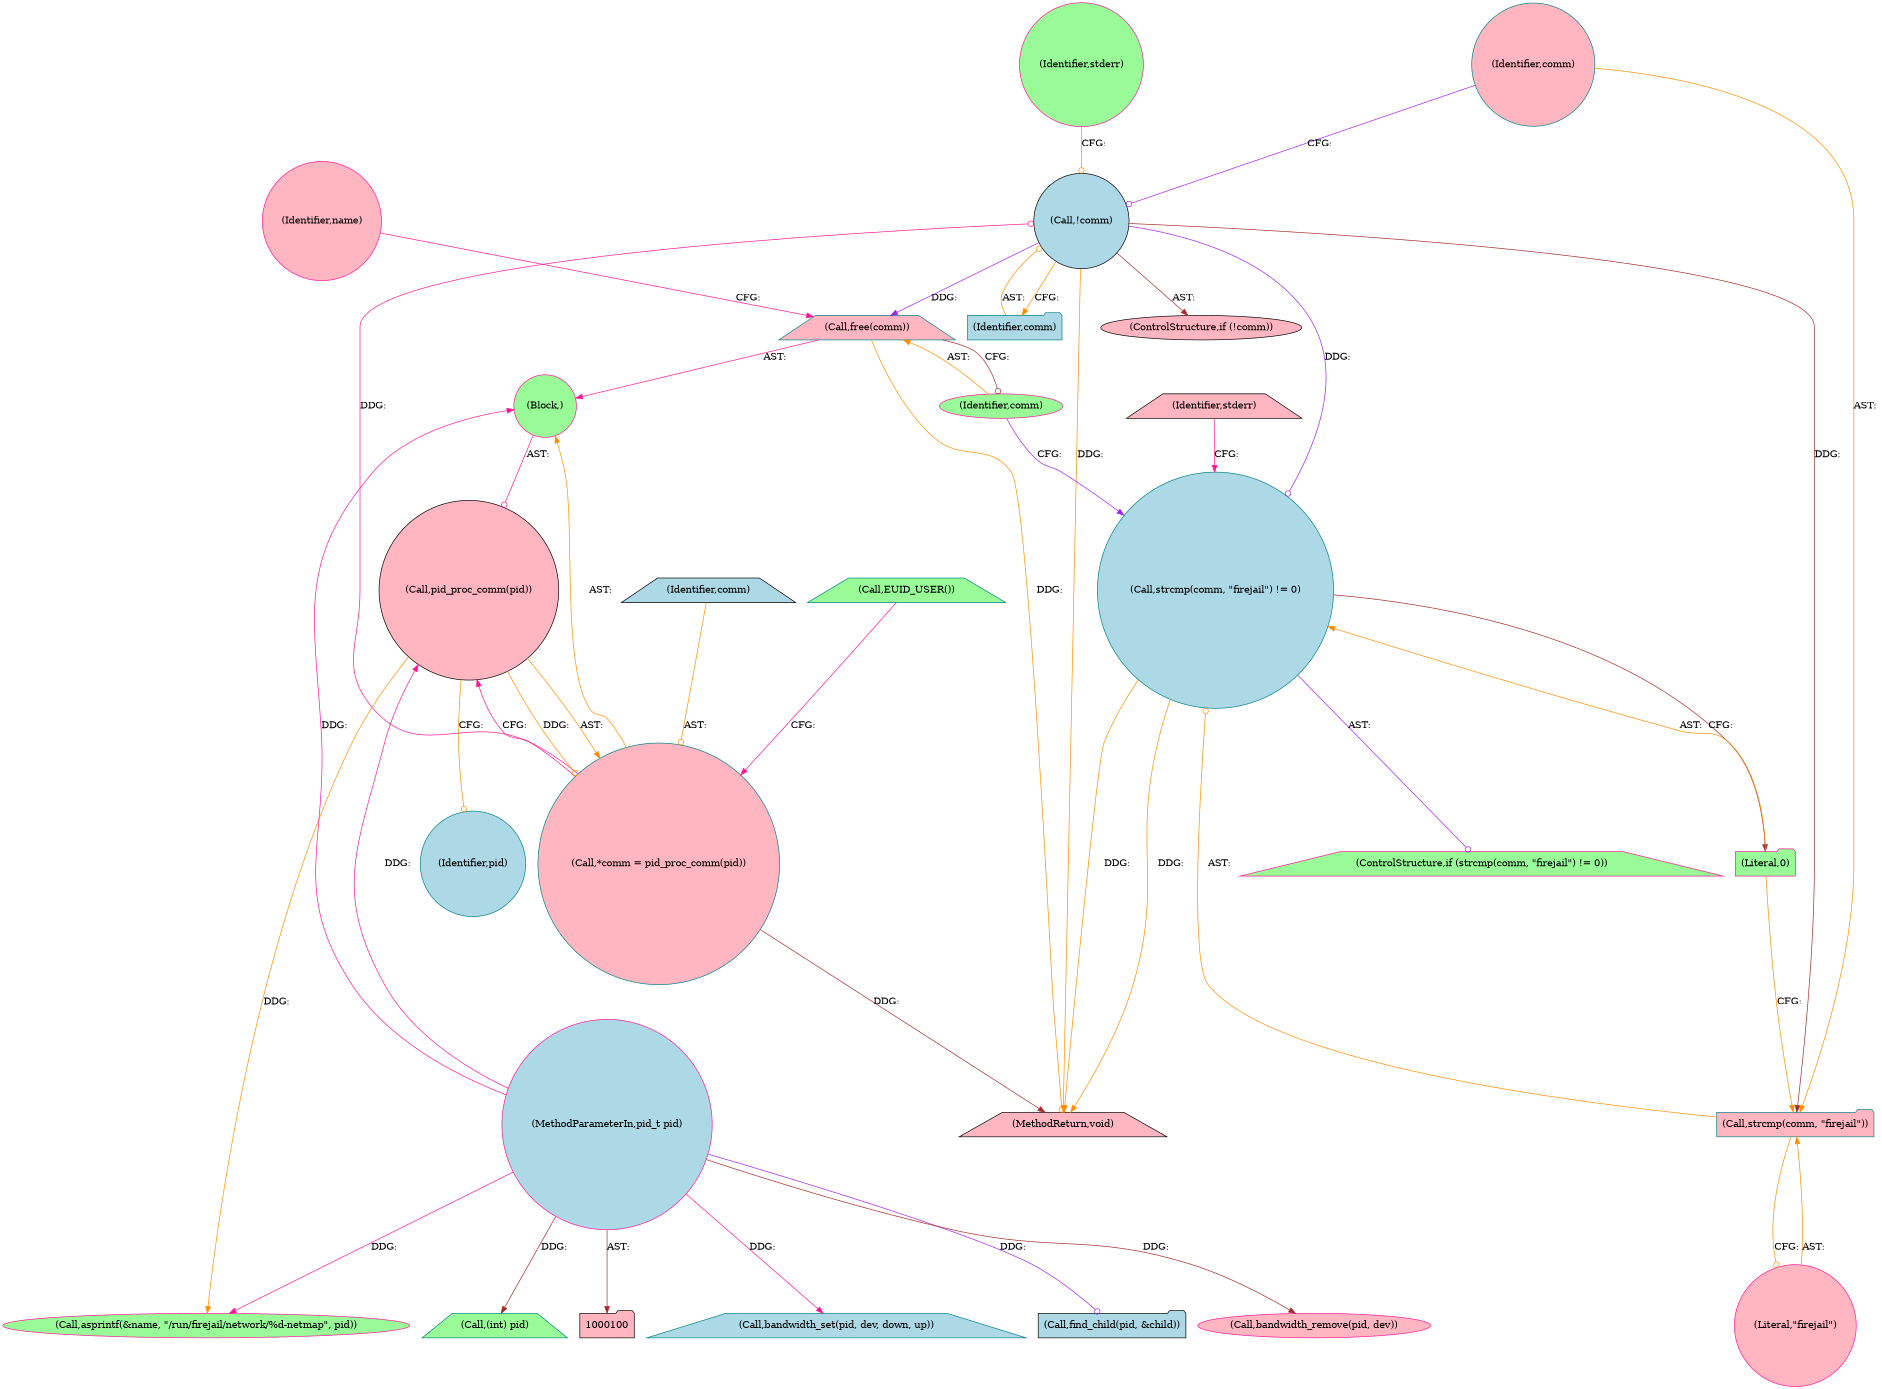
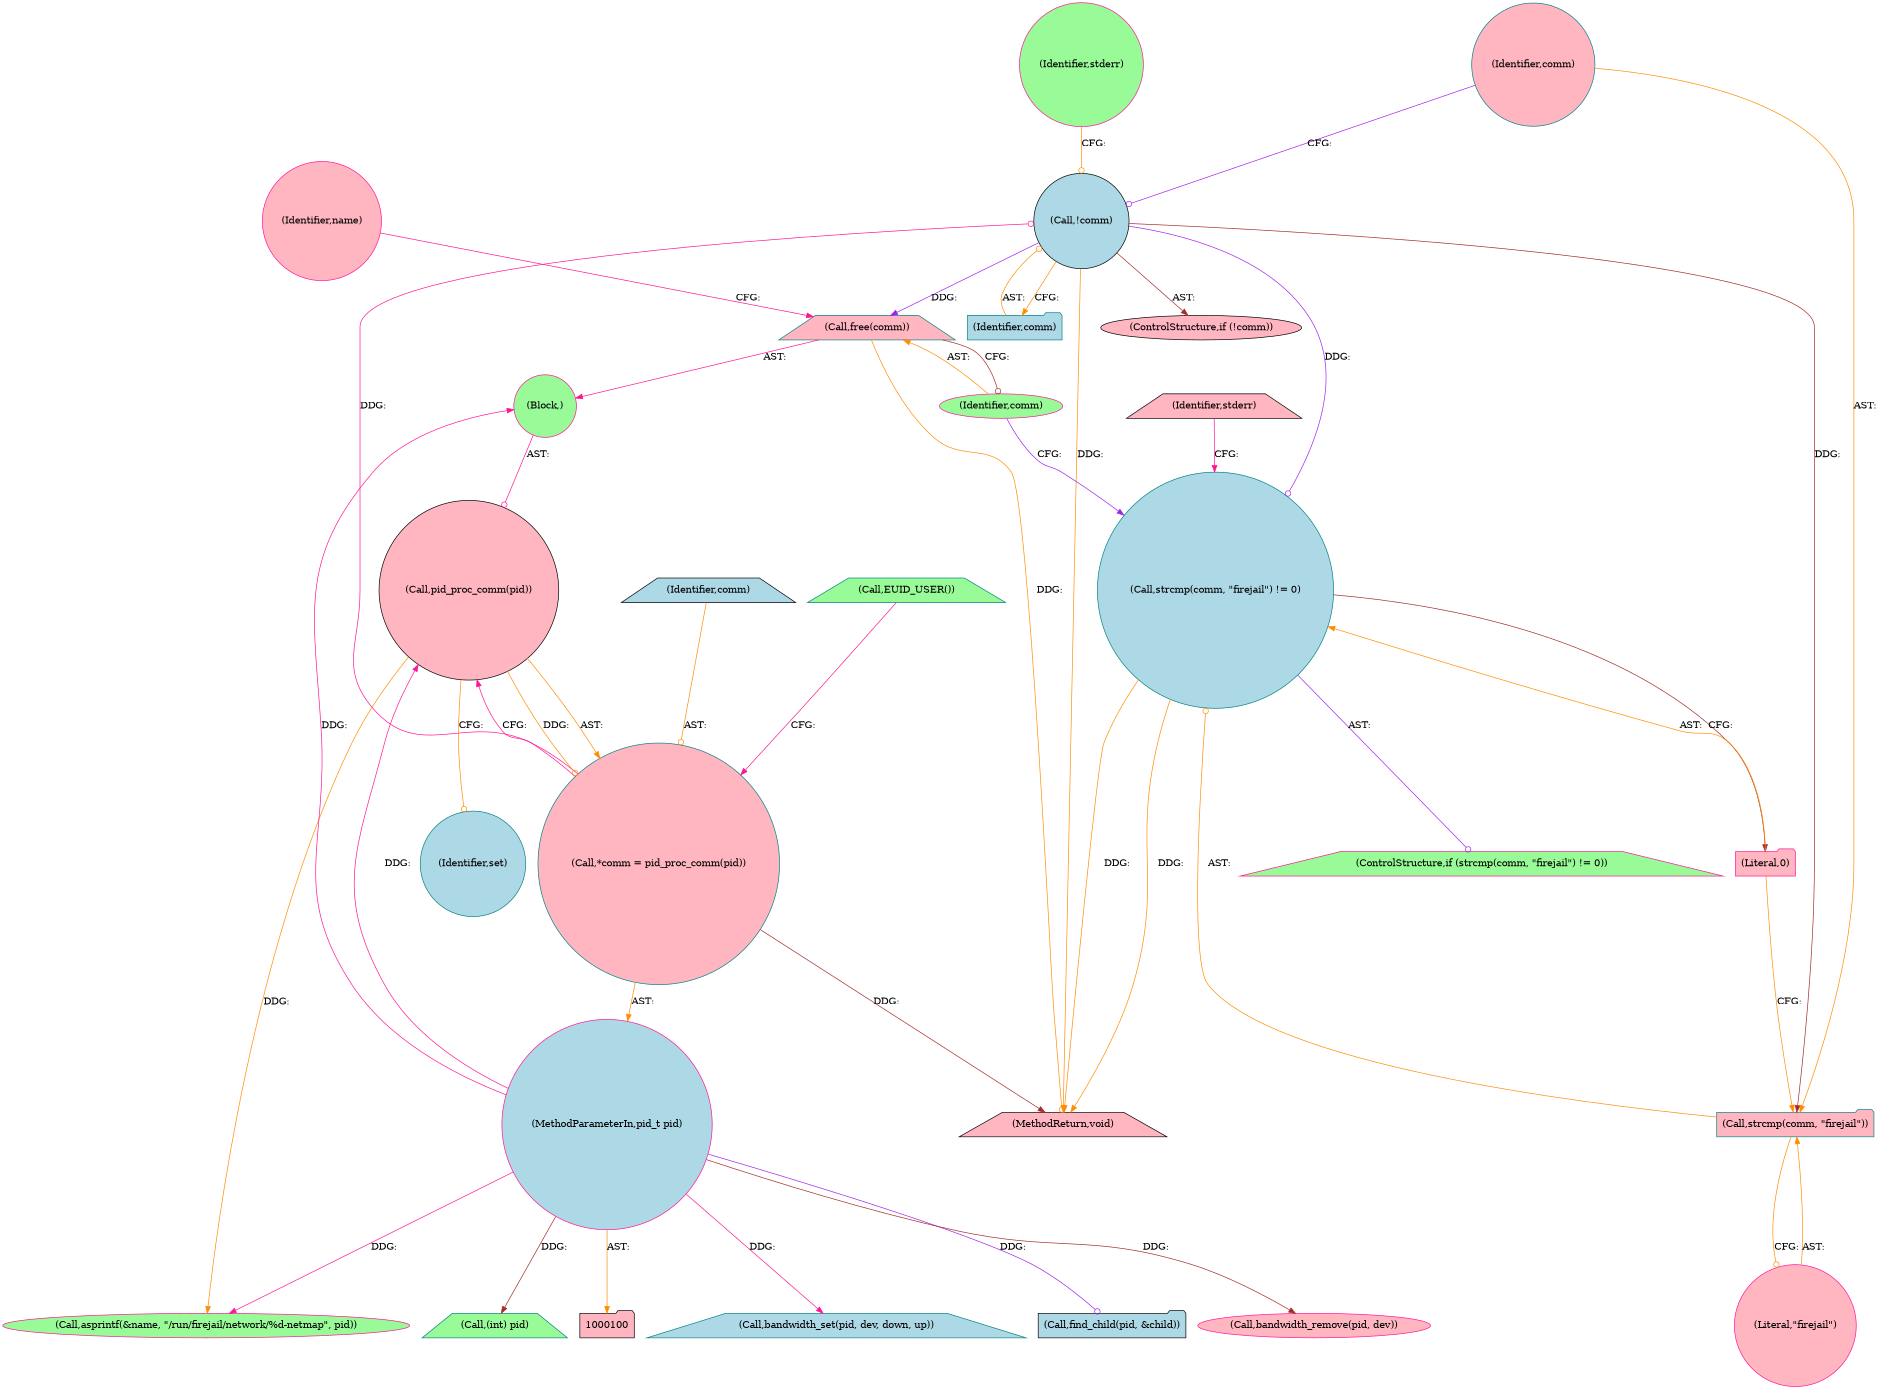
(571, 604) -> (632, 998)
(473, 864) -> (473, 864)
(1765, 864) -> (1765, 864)
(607, 1268) -> (607, 1268)
